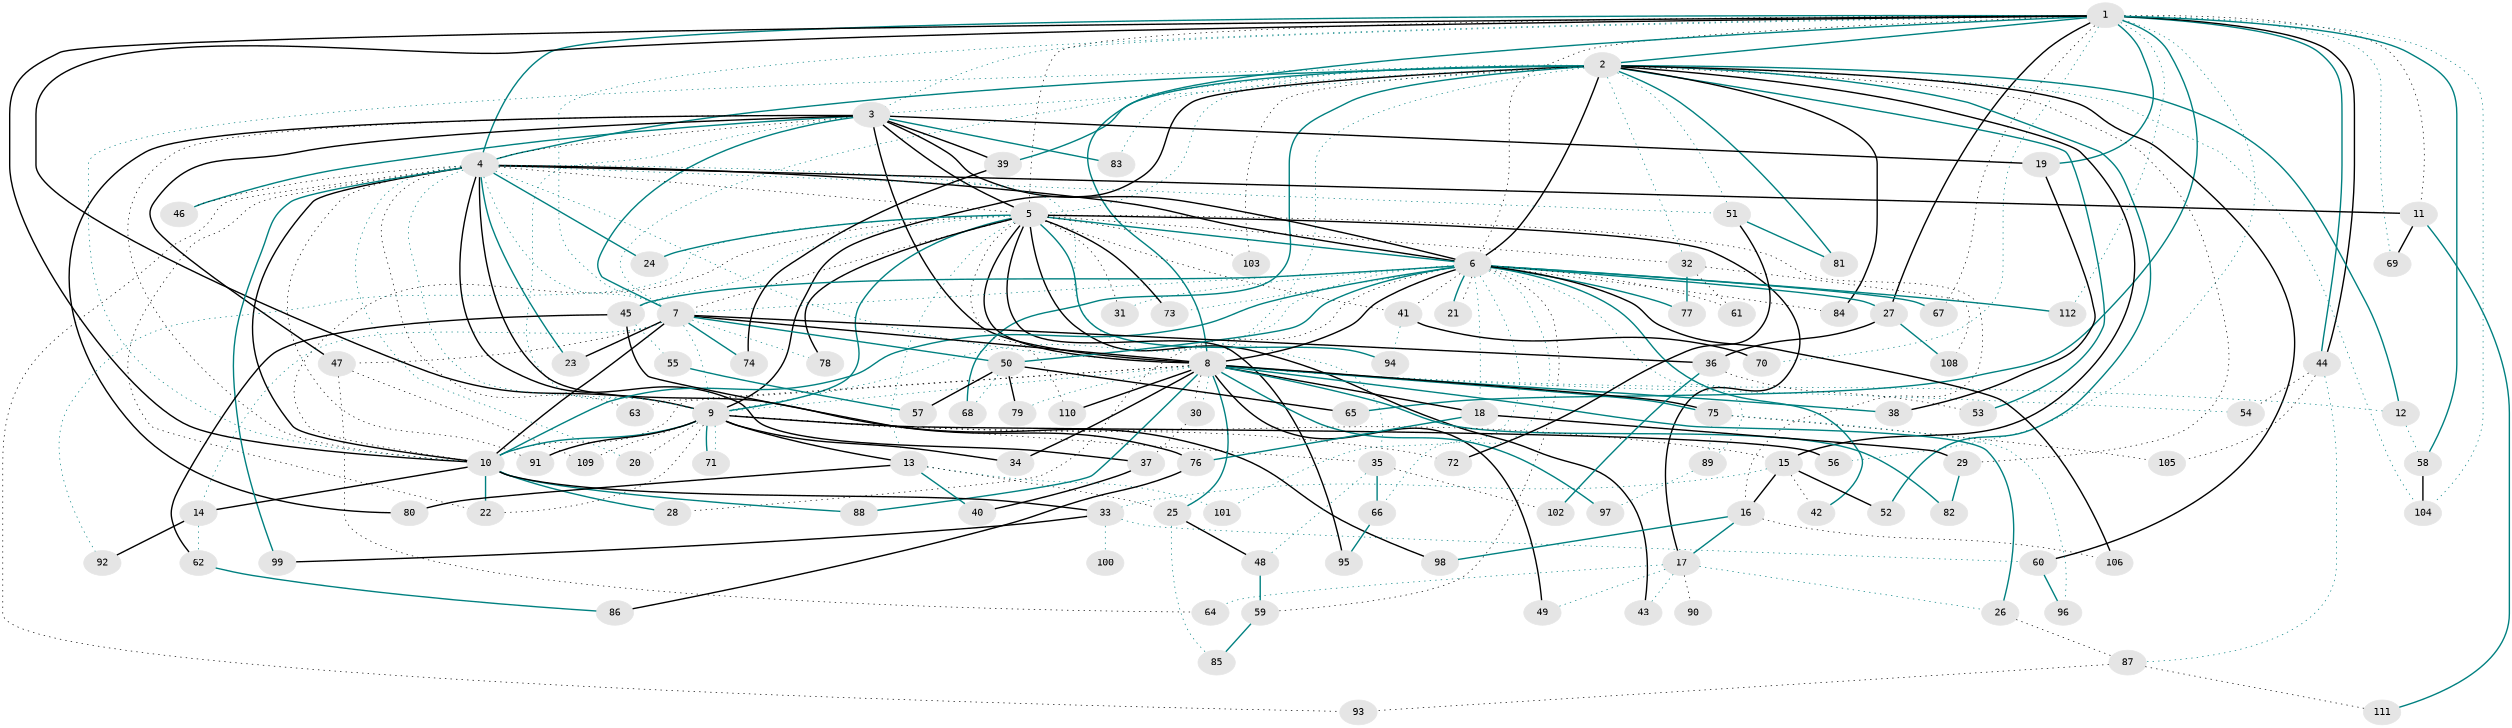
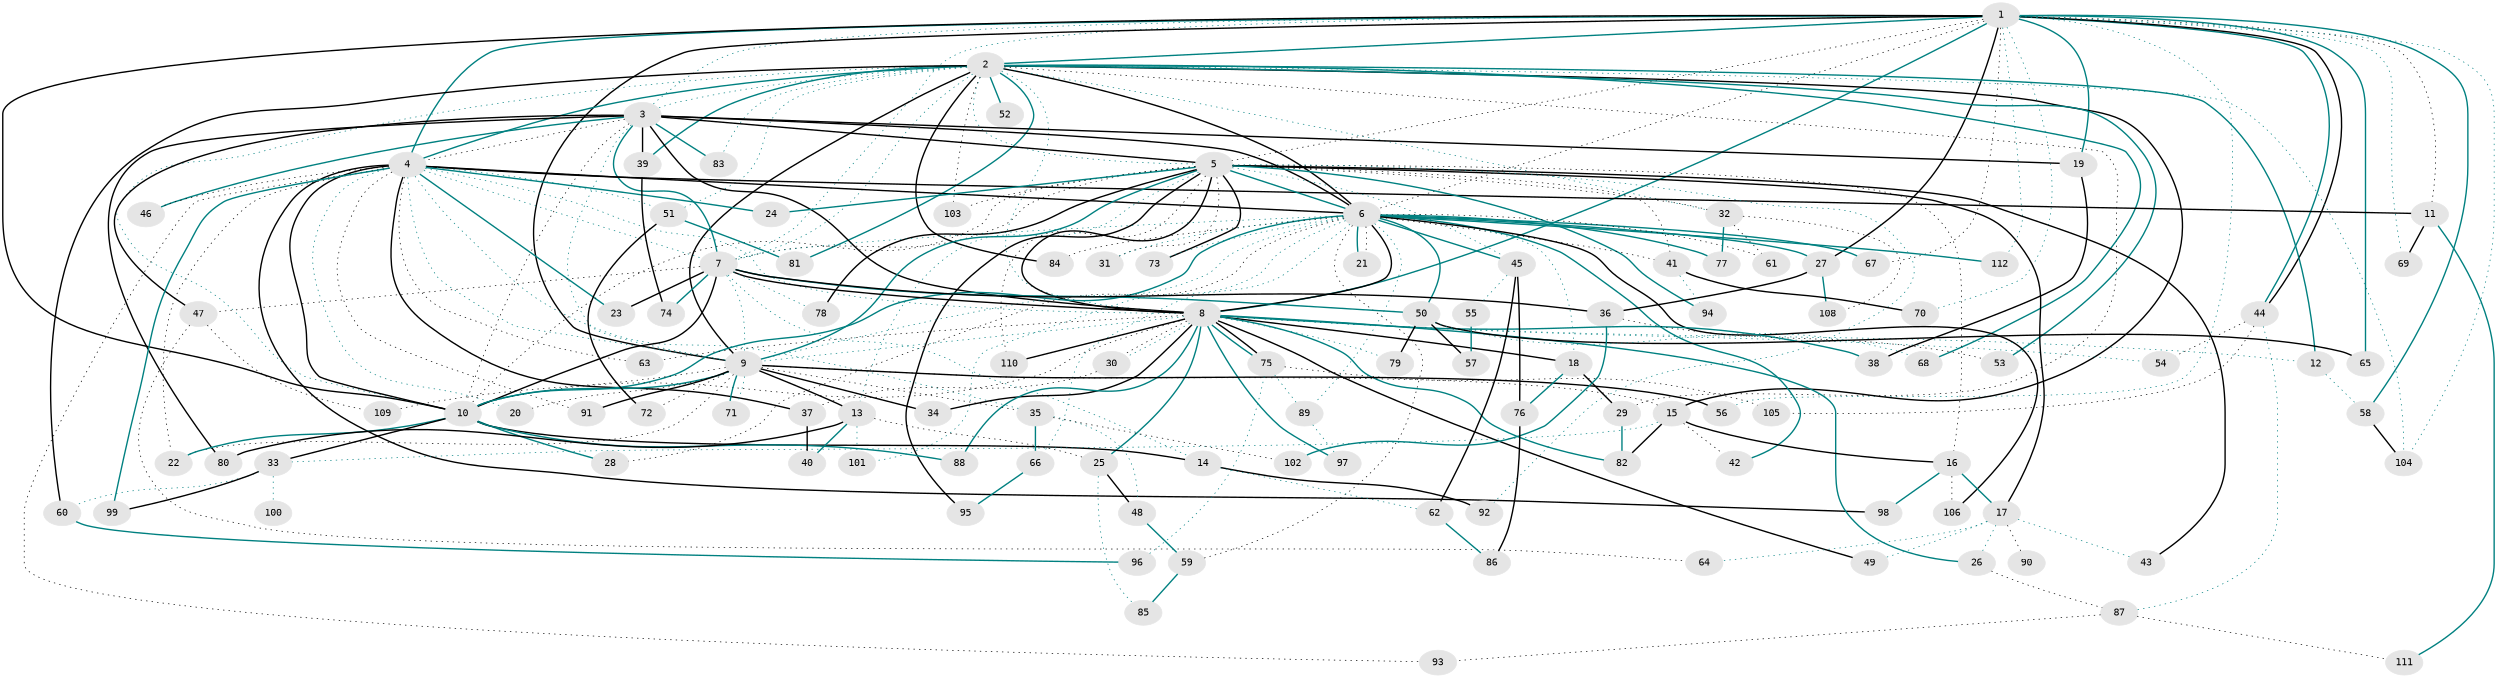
(755, 190) -> none
(1835, 488) -> (1647, 438)
